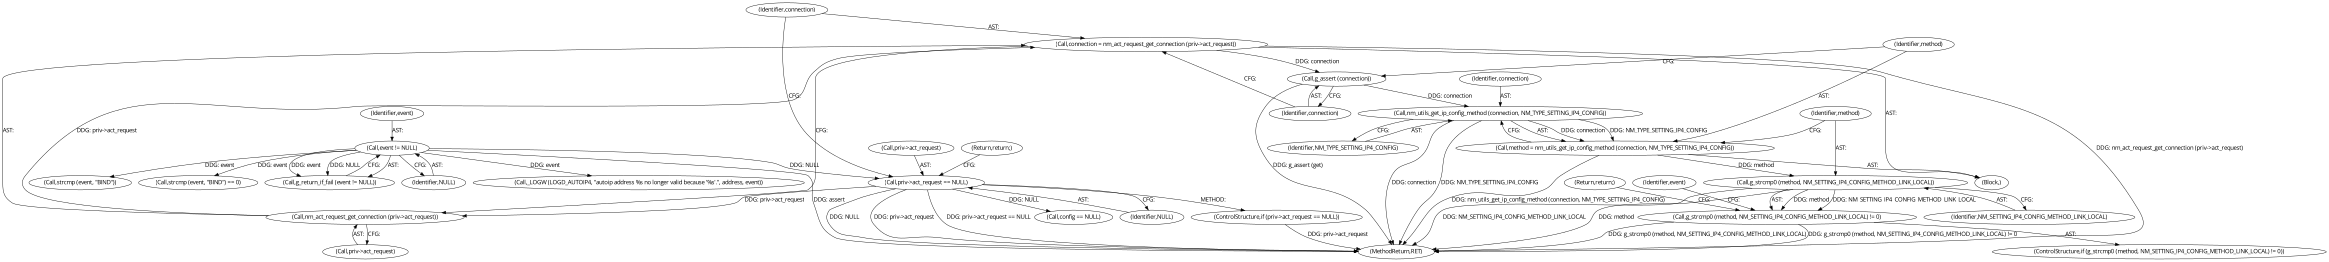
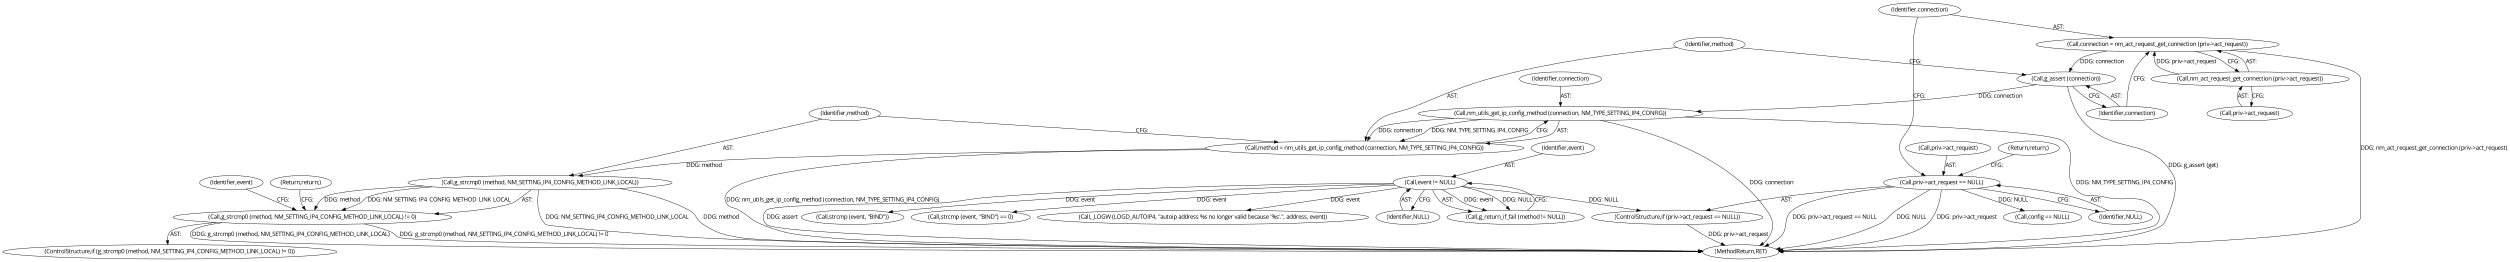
(1343, 148) -> none
(653, 153) -> (1550, 197)
(330, 183) -> (1516, 217)
(1992, 183) -> none
(1214, 200) -> (1787, 200)
(673, 210) -> none
(2029, 217) -> none
